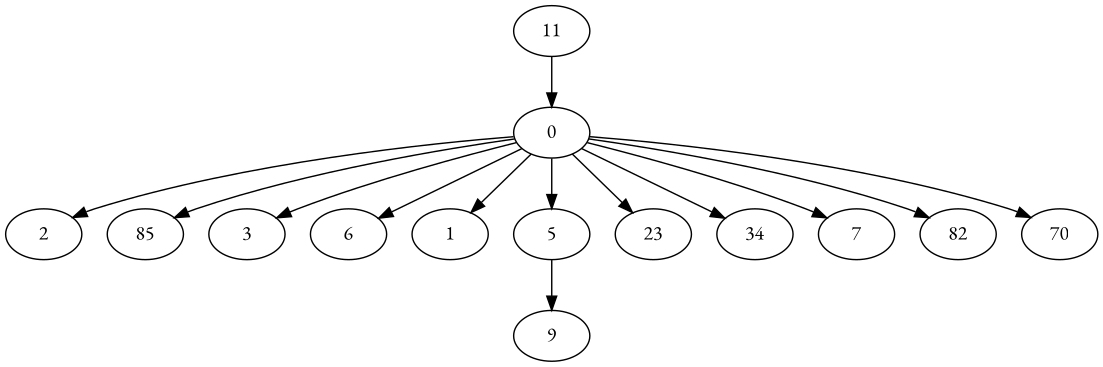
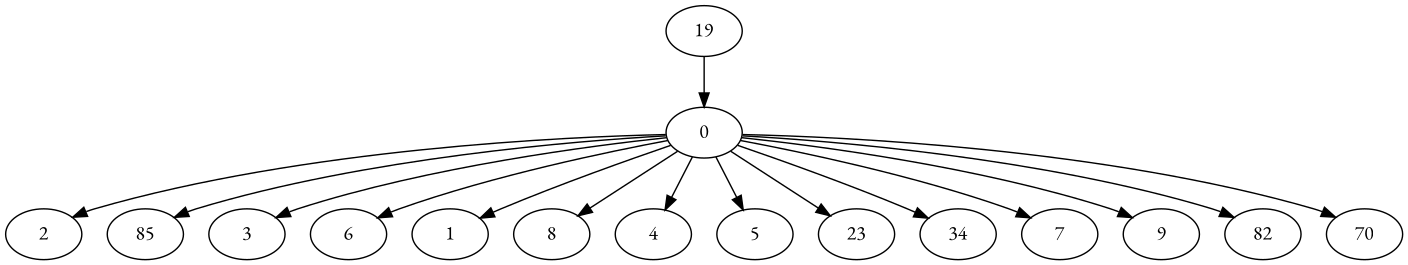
(552, 31) -> (704, 31)
none -> (552, 234)
none -> (653, 234)
(552, 278) -> (932, 165)
